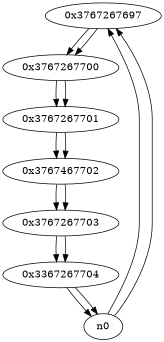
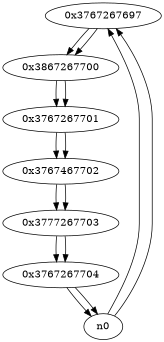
(61, 68) -> (61, 68)
(61, 223) -> (61, 223)
(61, 275) -> (61, 275)
